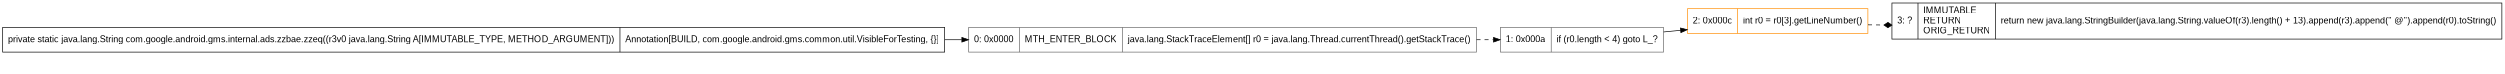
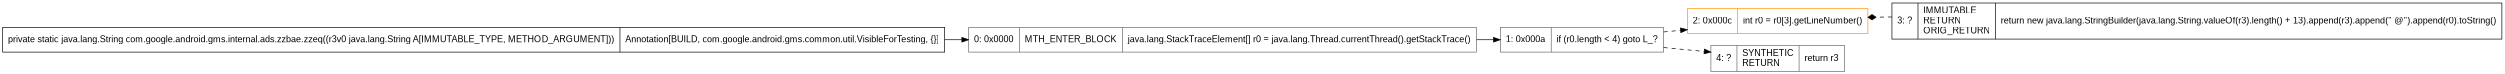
(1876, 25) -> (1884, 17)
(1672, 31) -> (1672, 31)
(1485, 40) -> (1485, 40)
none -> (1778, 58)
